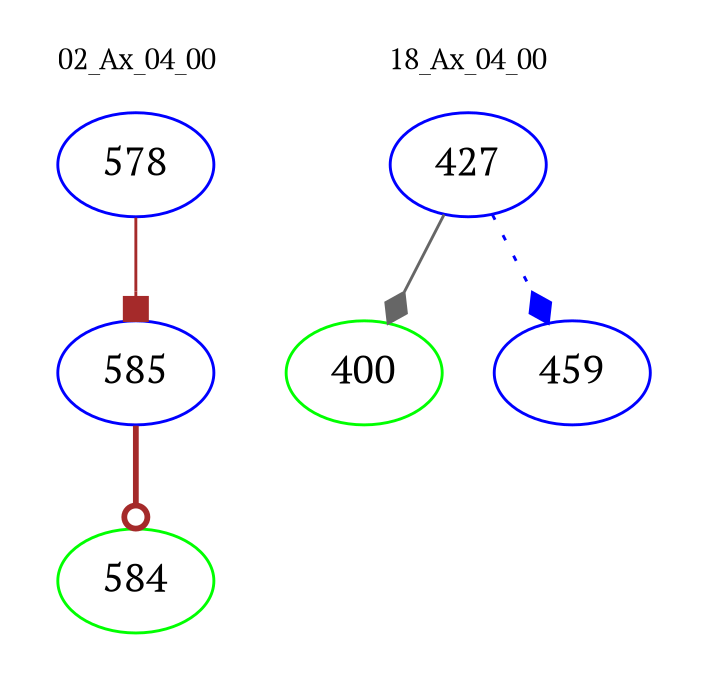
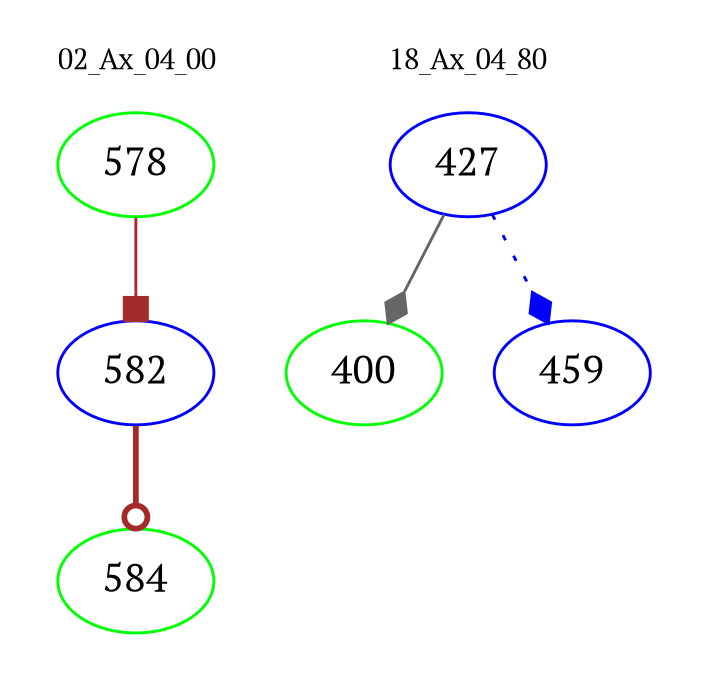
(468, 62) -> (468, 62)
(136, 165) -> (136, 165)
(136, 373) -> (136, 373)
